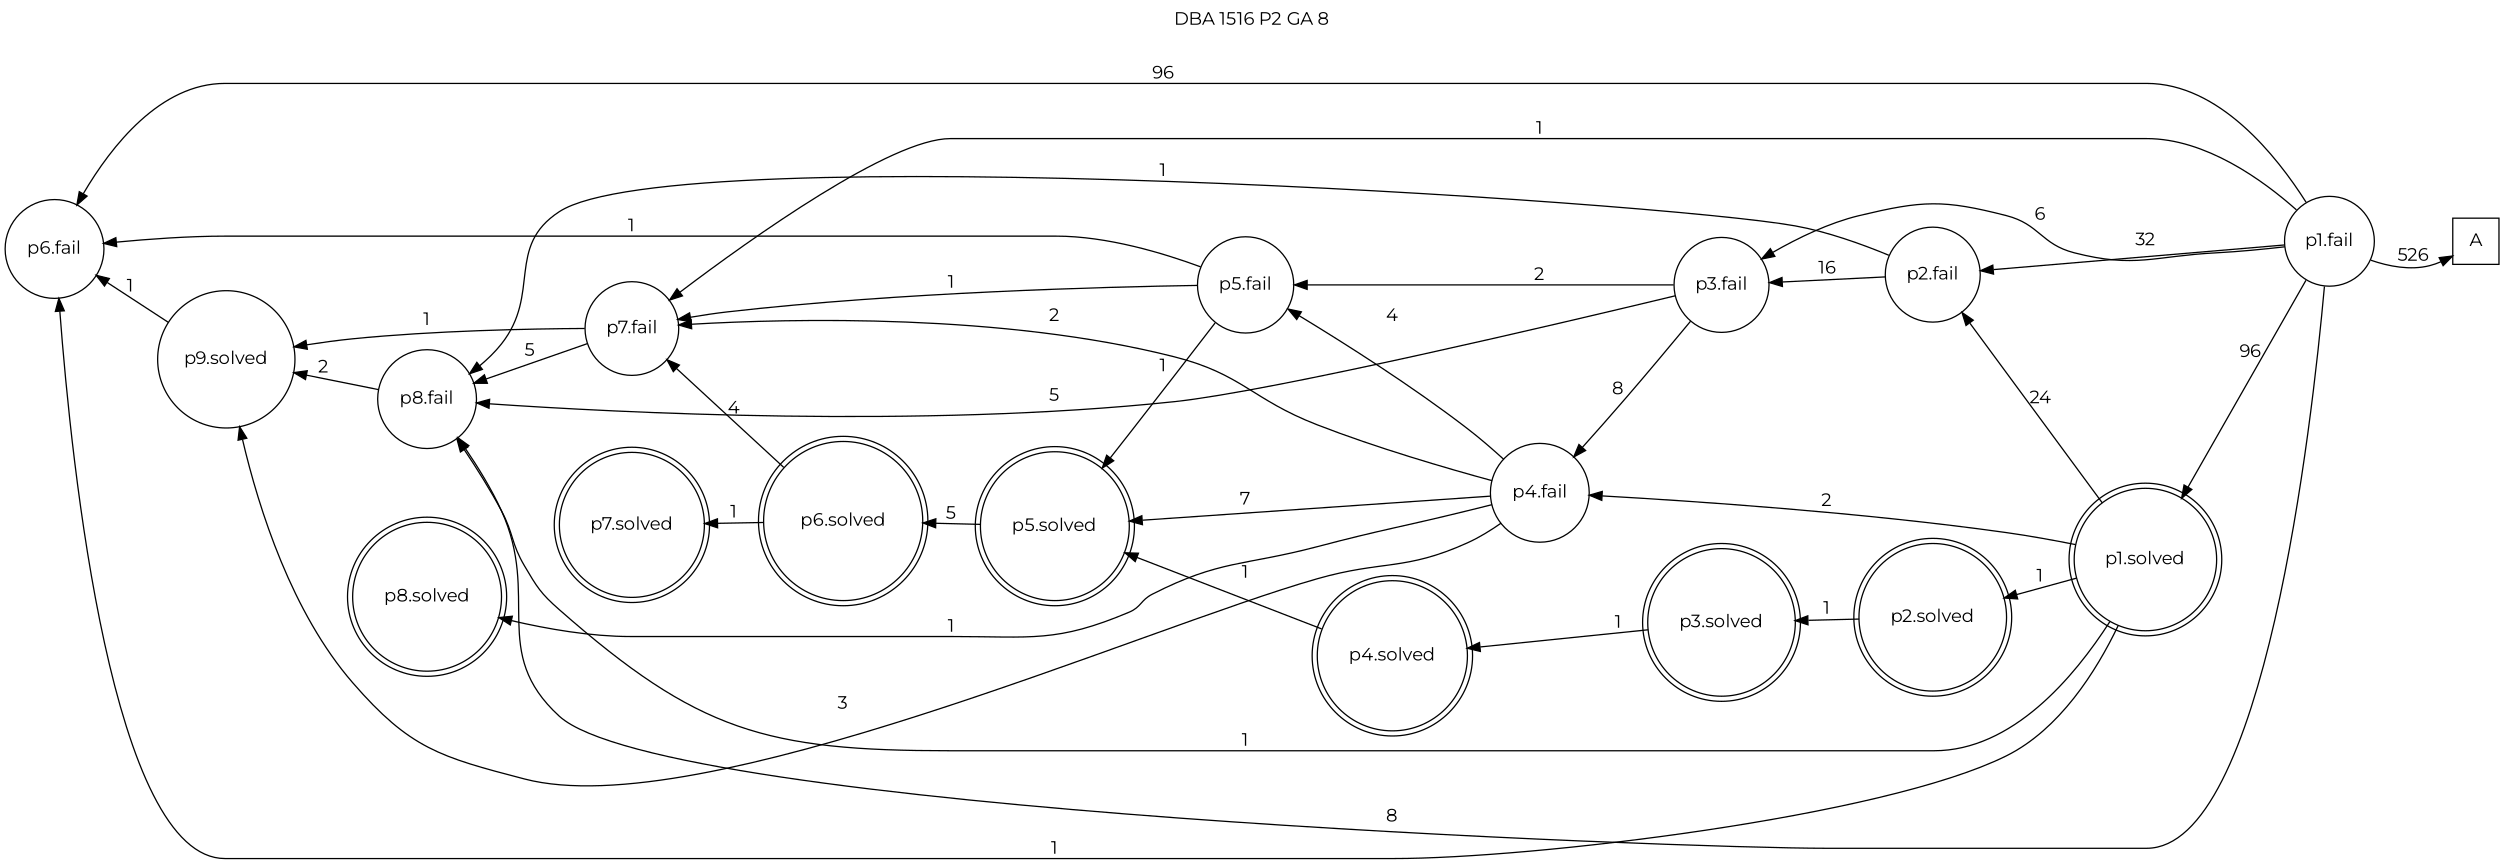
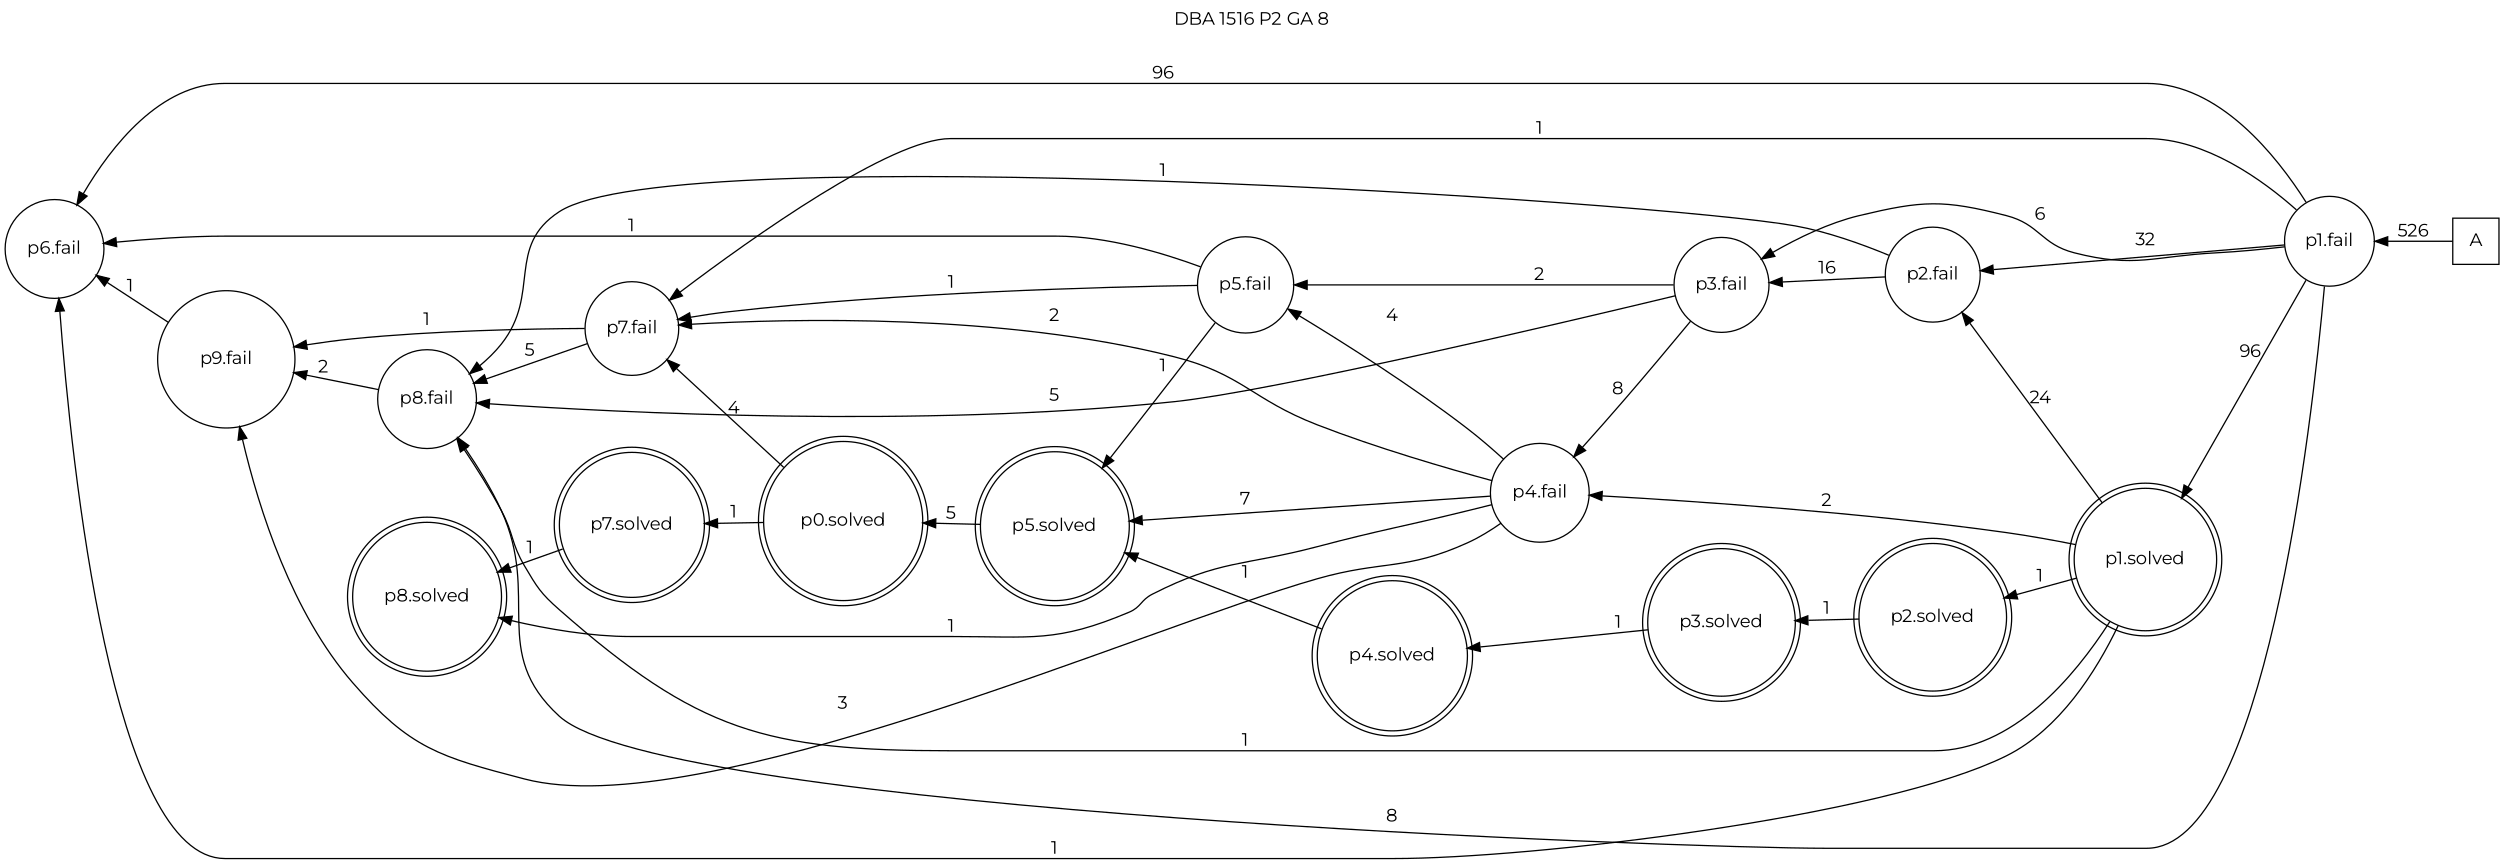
(2406, 268) -> (2420, 241)
(226, 359) -> (226, 359)
(843, 521) -> (843, 521)
none -> (536, 558)
